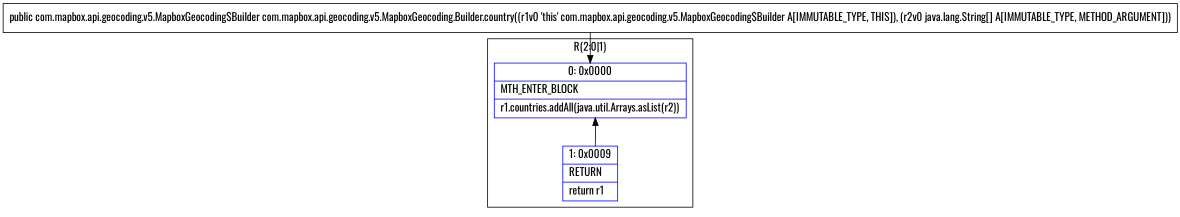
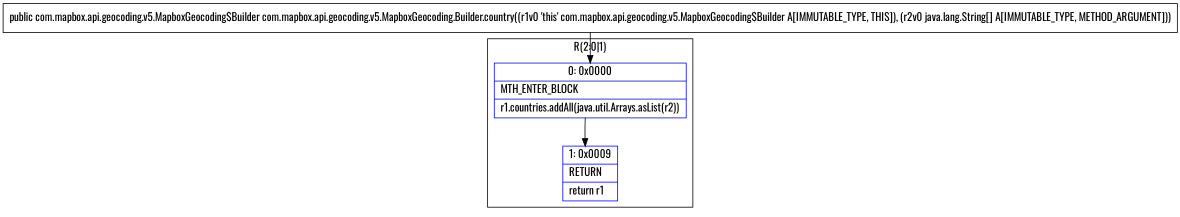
(596, 136) -> (585, 128)
